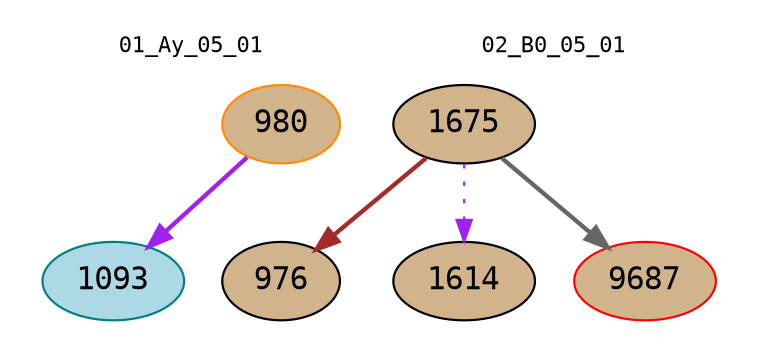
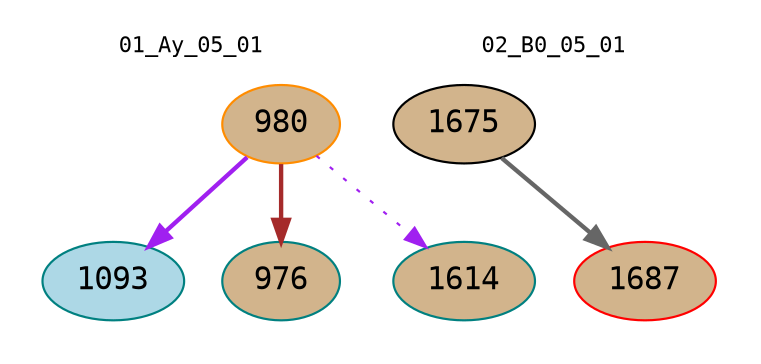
(389, 189) -> (281, 192)
(464, 192) -> (342, 177)
(281, 281) -> (281, 281)
(464, 281) -> (464, 281)
(645, 281) -> (645, 281)
